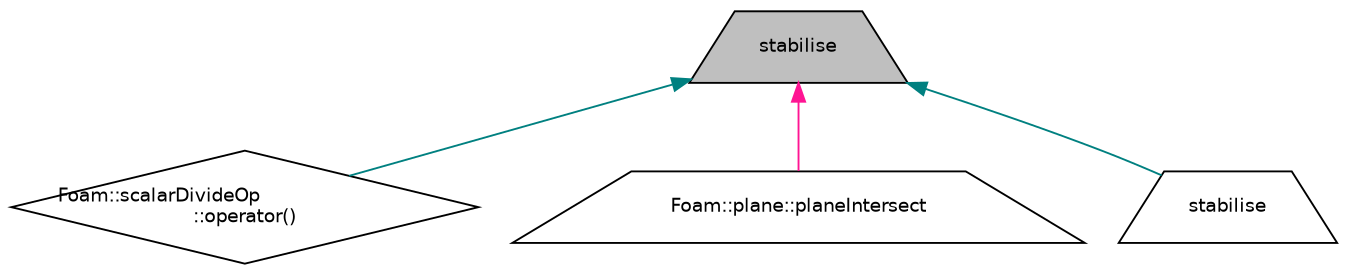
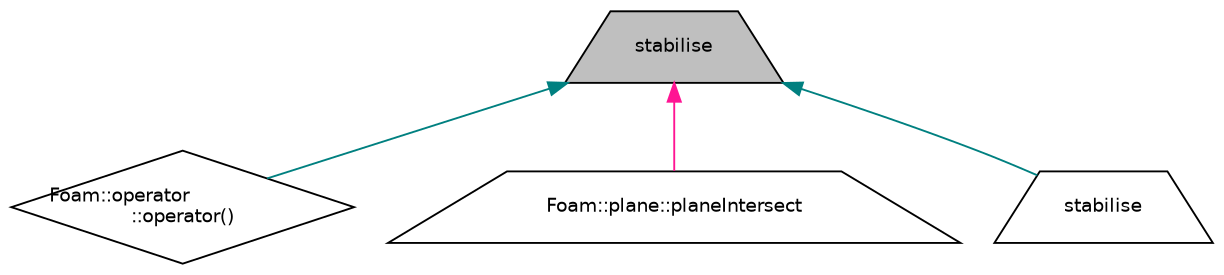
(245, 207) -> (183, 207)
